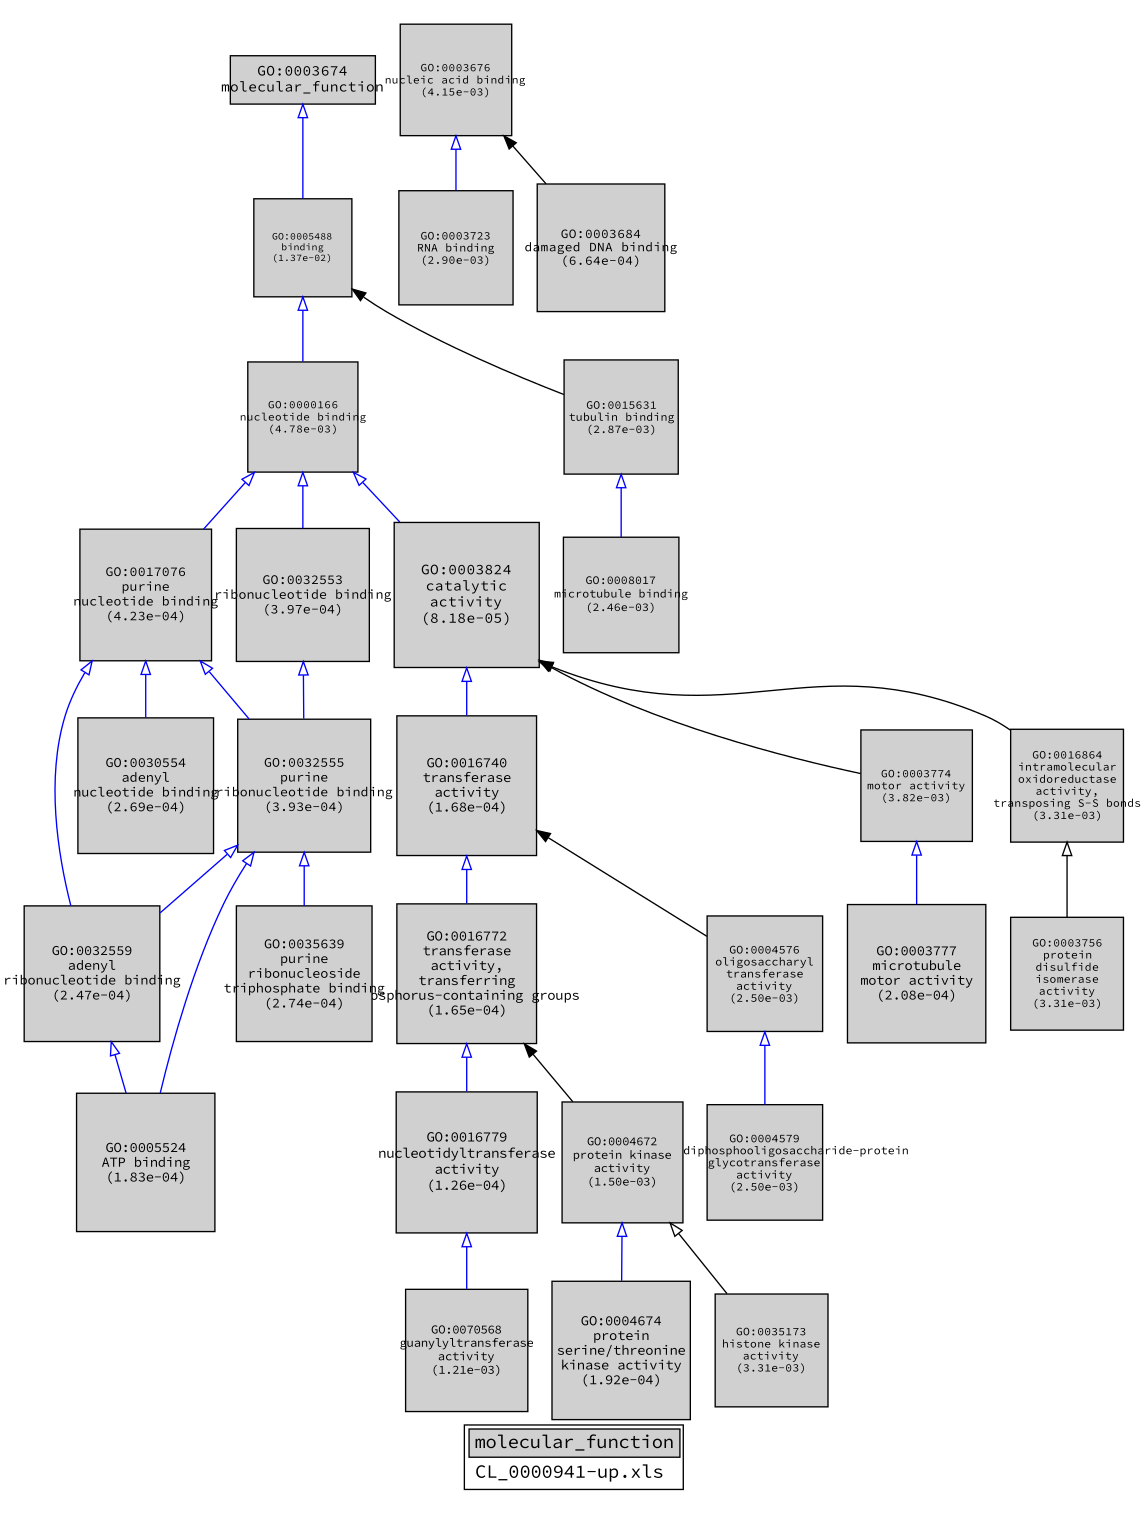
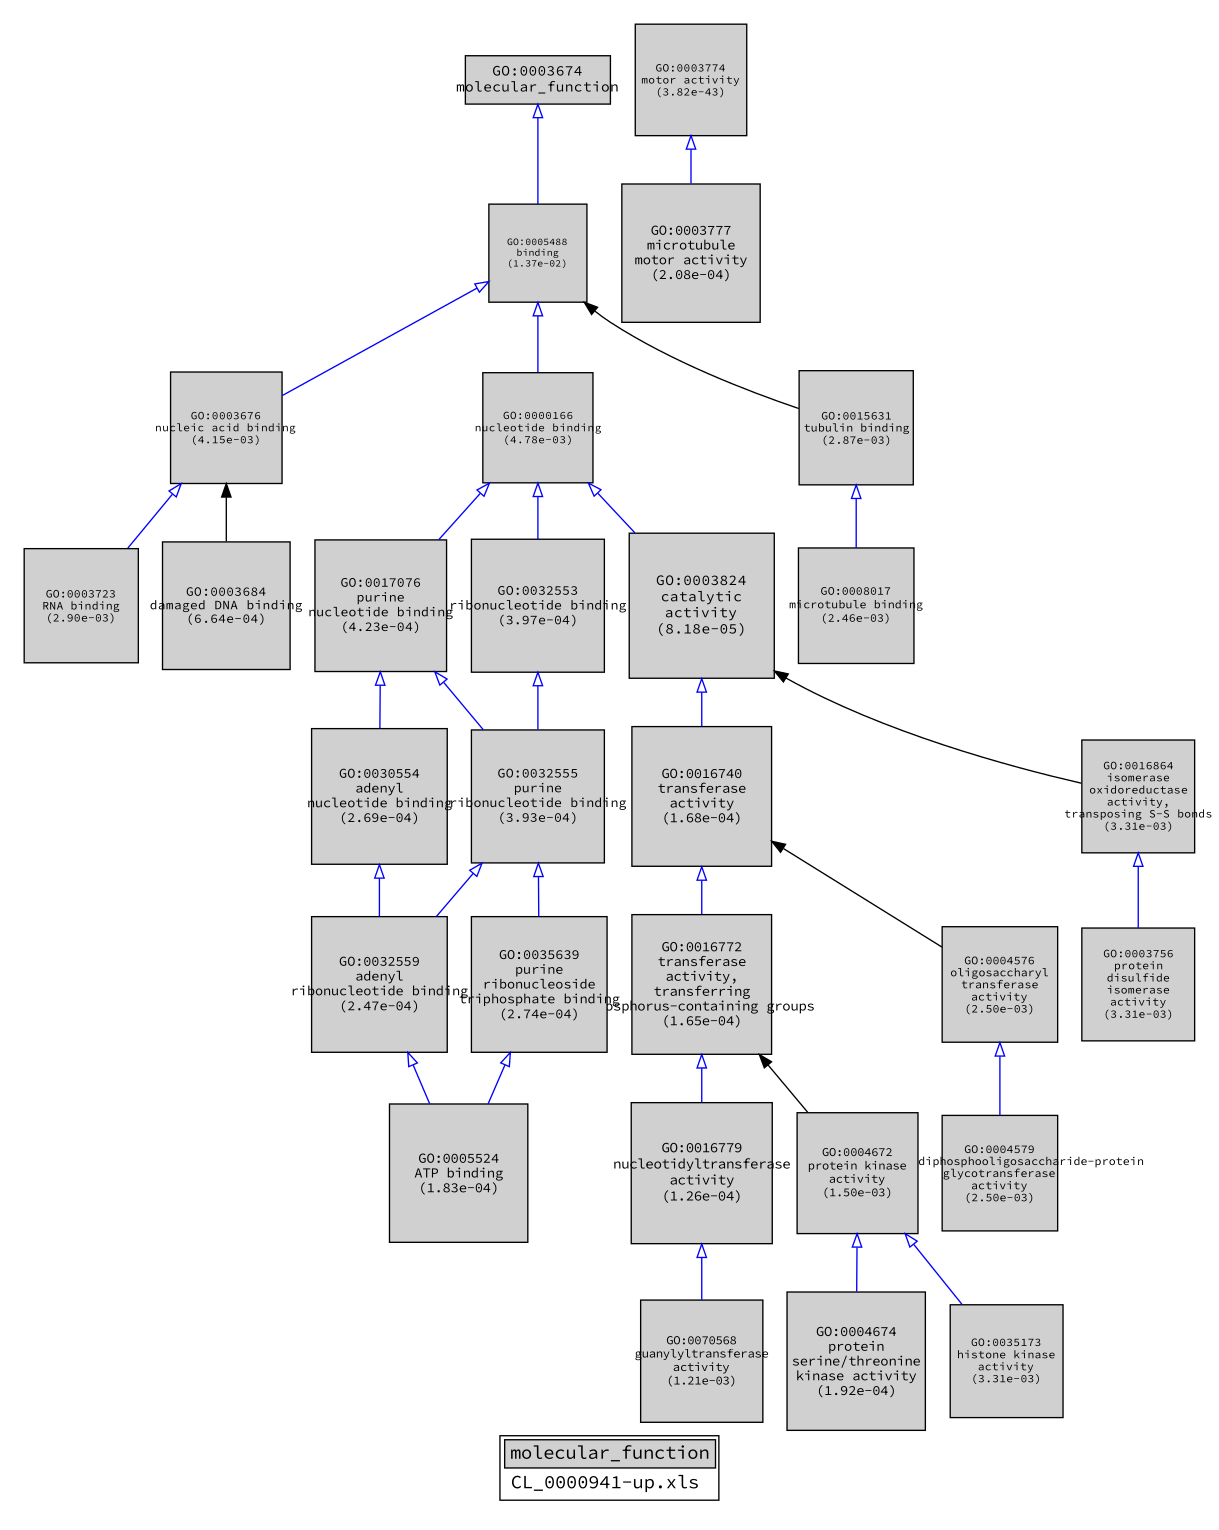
none -> (380, 342)
(702, 731) -> none
(1068, 767) -> (1139, 778)
(55, 787) -> (379, 897)
(917, 798) -> (691, 92)
(1067, 886) -> (1138, 897)
(195, 975) -> (496, 1084)
(703, 1264) -> (938, 1274)
